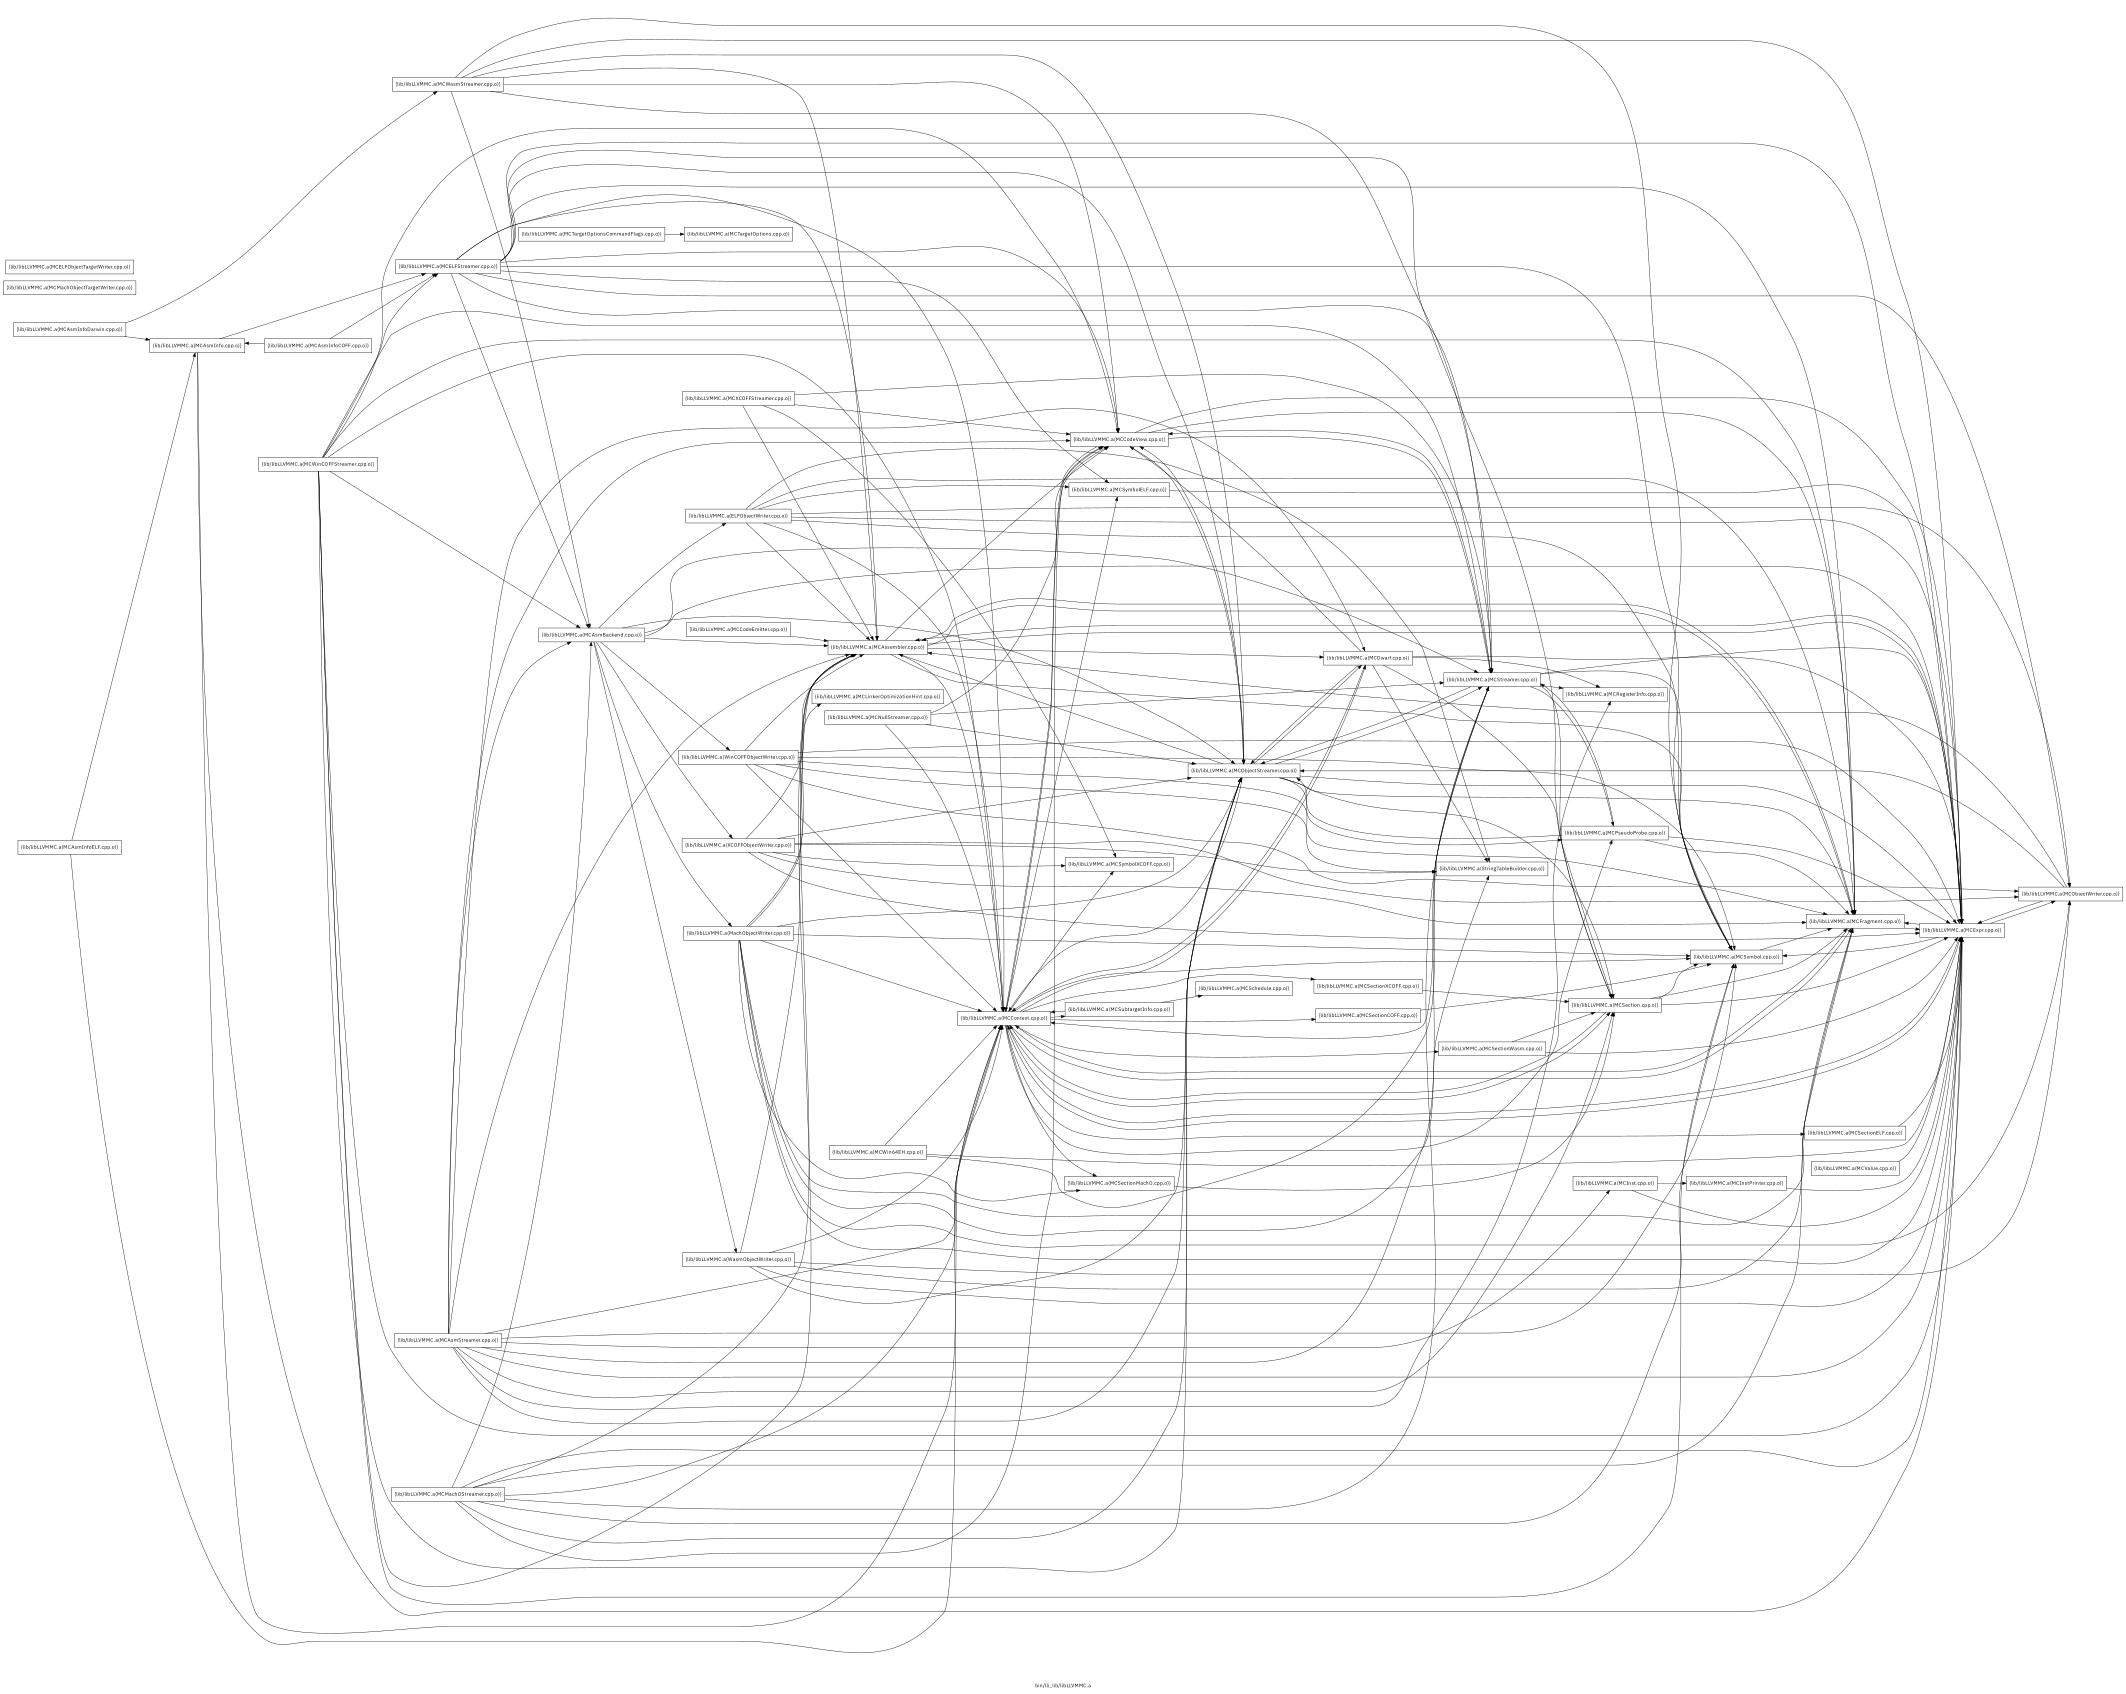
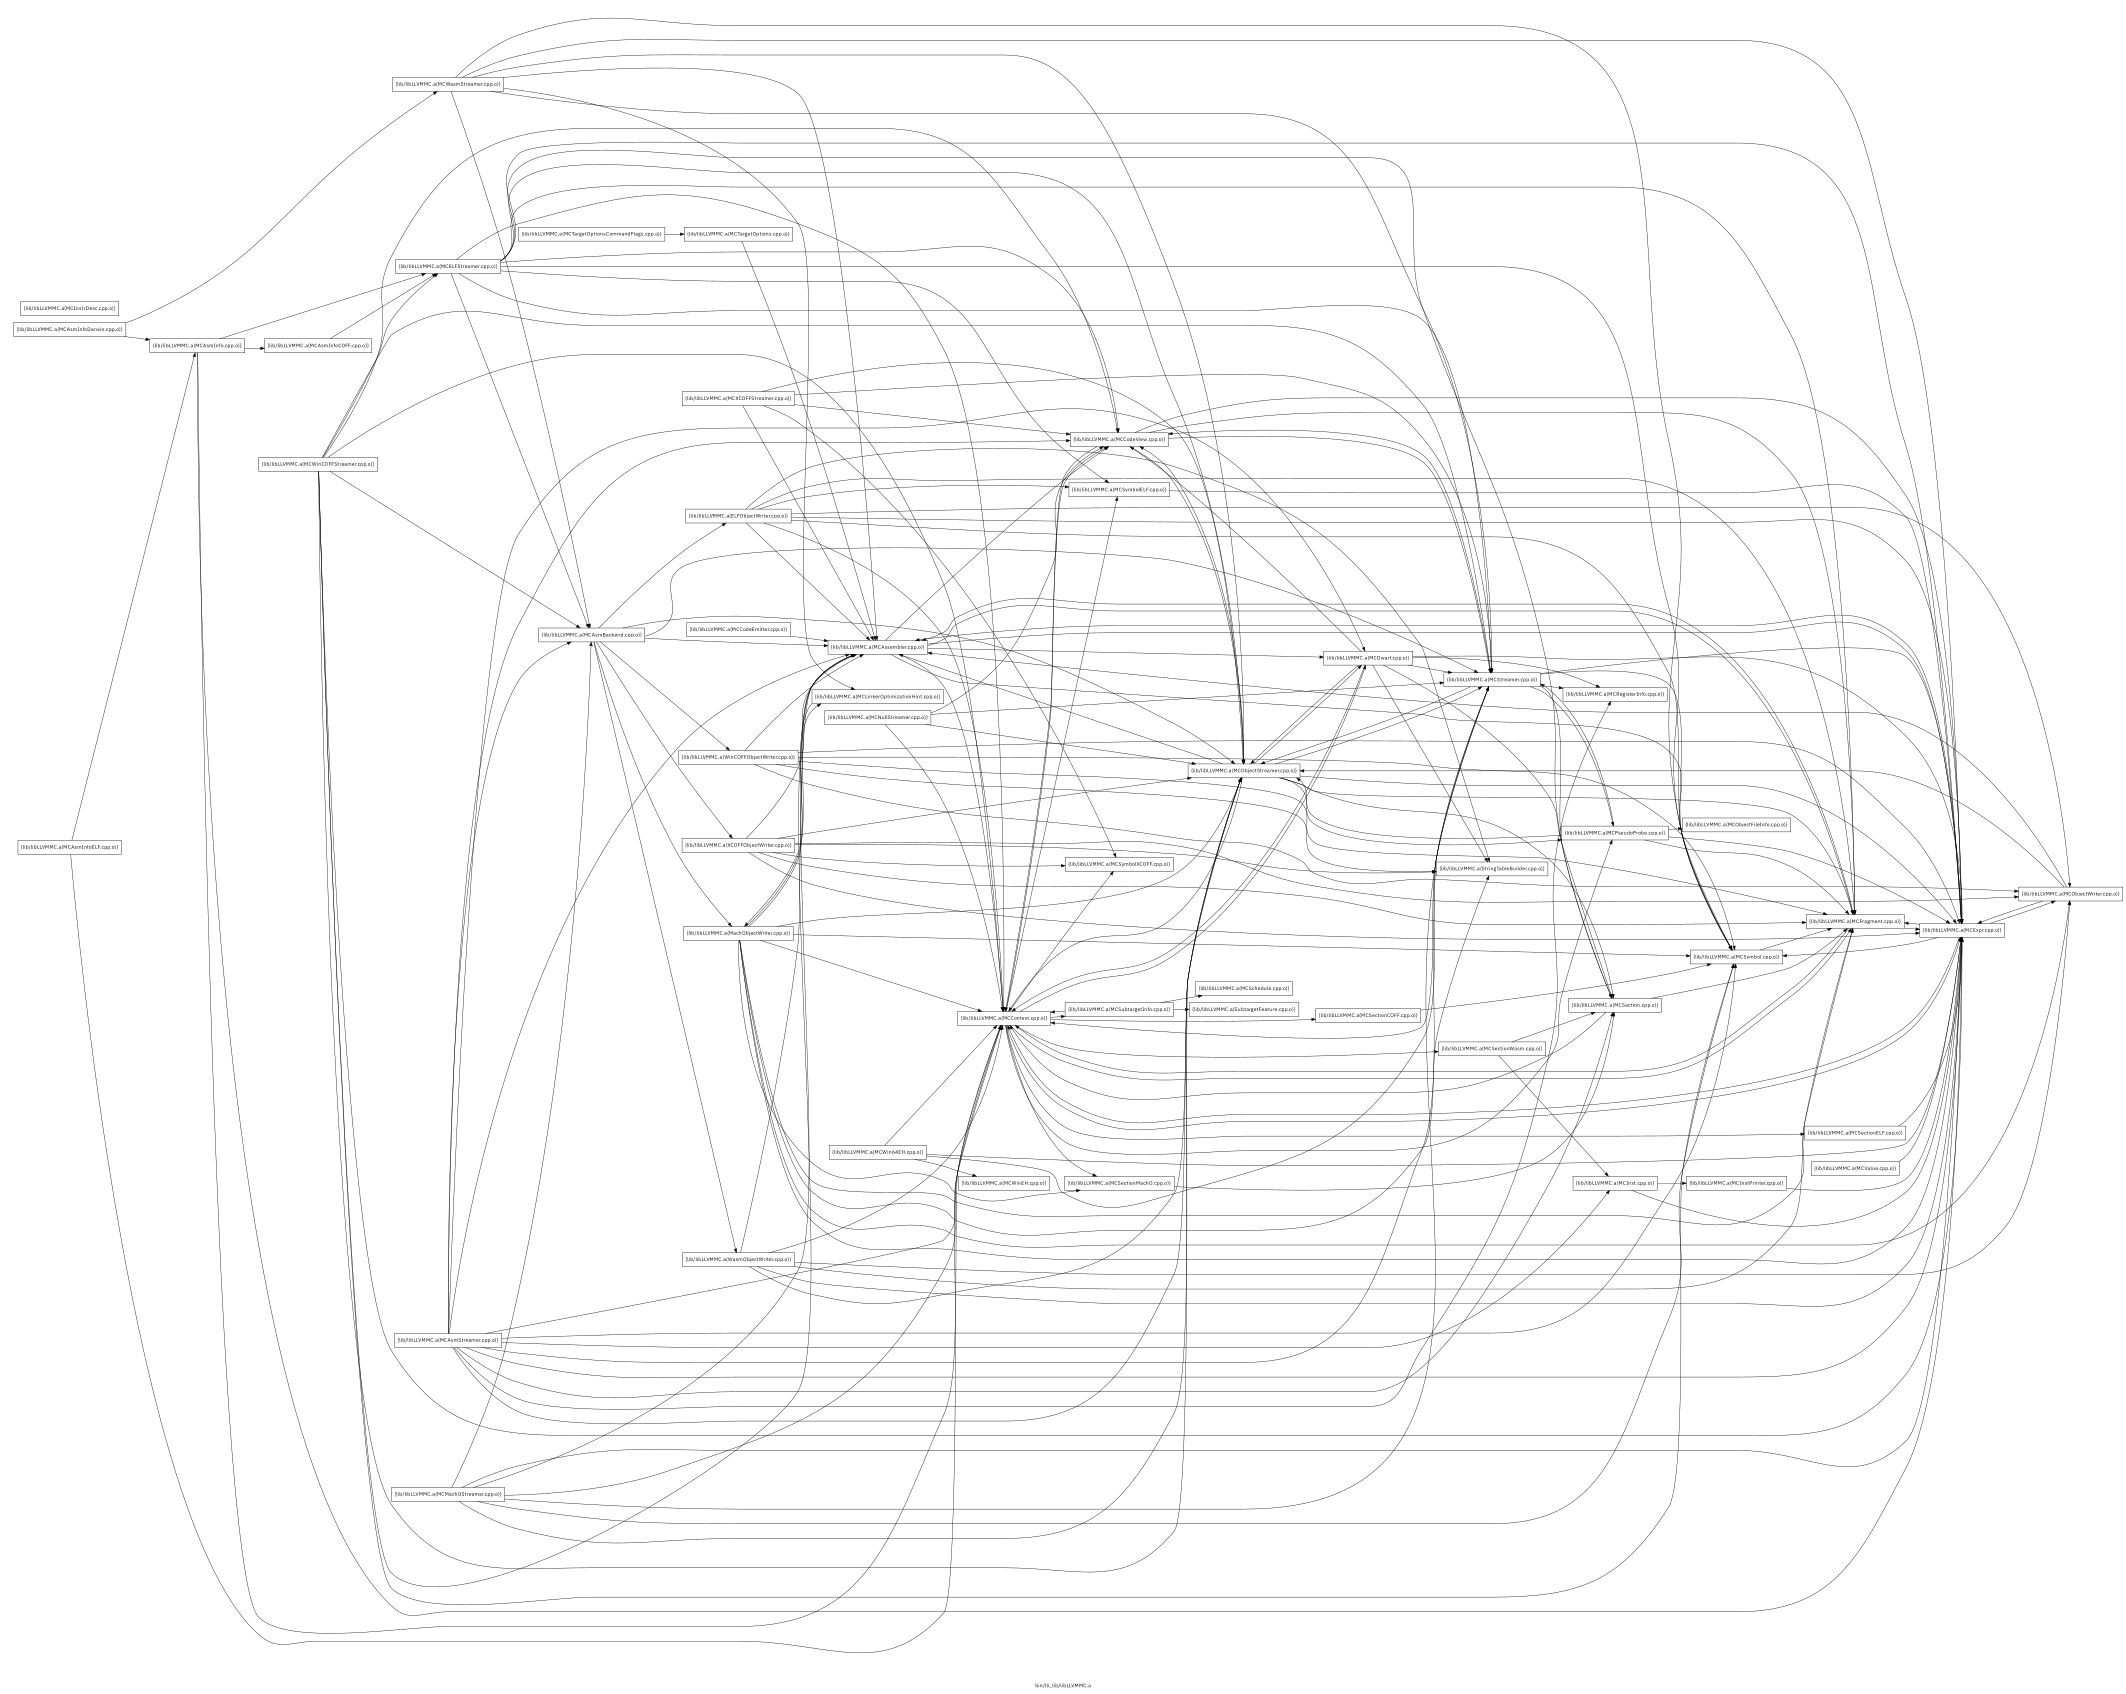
(941, 82) -> (808, 299)
(807, 236) -> (817, 447)
(70, 267) -> none
(70, 288) -> none
(1488, 296) -> none
none -> (70, 309)
(1296, 340) -> none
(257, 343) -> (253, 348)
none -> (1138, 405)
(1430, 566) -> none
none -> (1426, 668)
none -> (802, 821)
none -> (1737, 825)
(870, 886) -> none
(1346, 963) -> none
(1676, 981) -> none
(1368, 986) -> none
(1807, 989) -> none
none -> (1244, 1009)
(1765, 1038) -> (1550, 1112)
(1303, 1100) -> none
none -> (1004, 1183)
(1040, 1253) -> none
(1359, 1465) -> none
